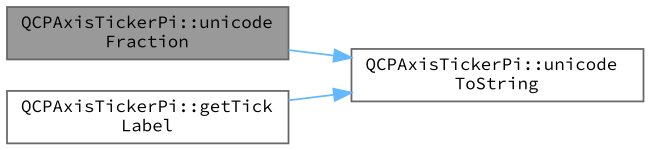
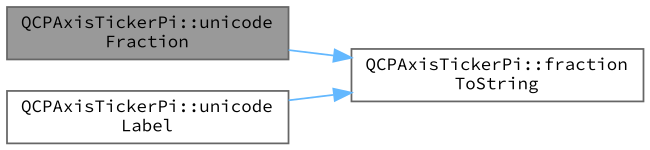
(497, 75) -> (497, 75)
(148, 117) -> (148, 117)
